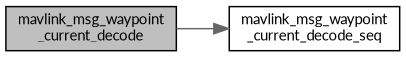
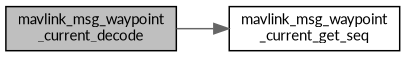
(314, 29) -> (314, 29)
